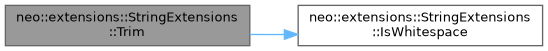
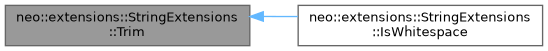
(267, 35) -> (281, 16)
